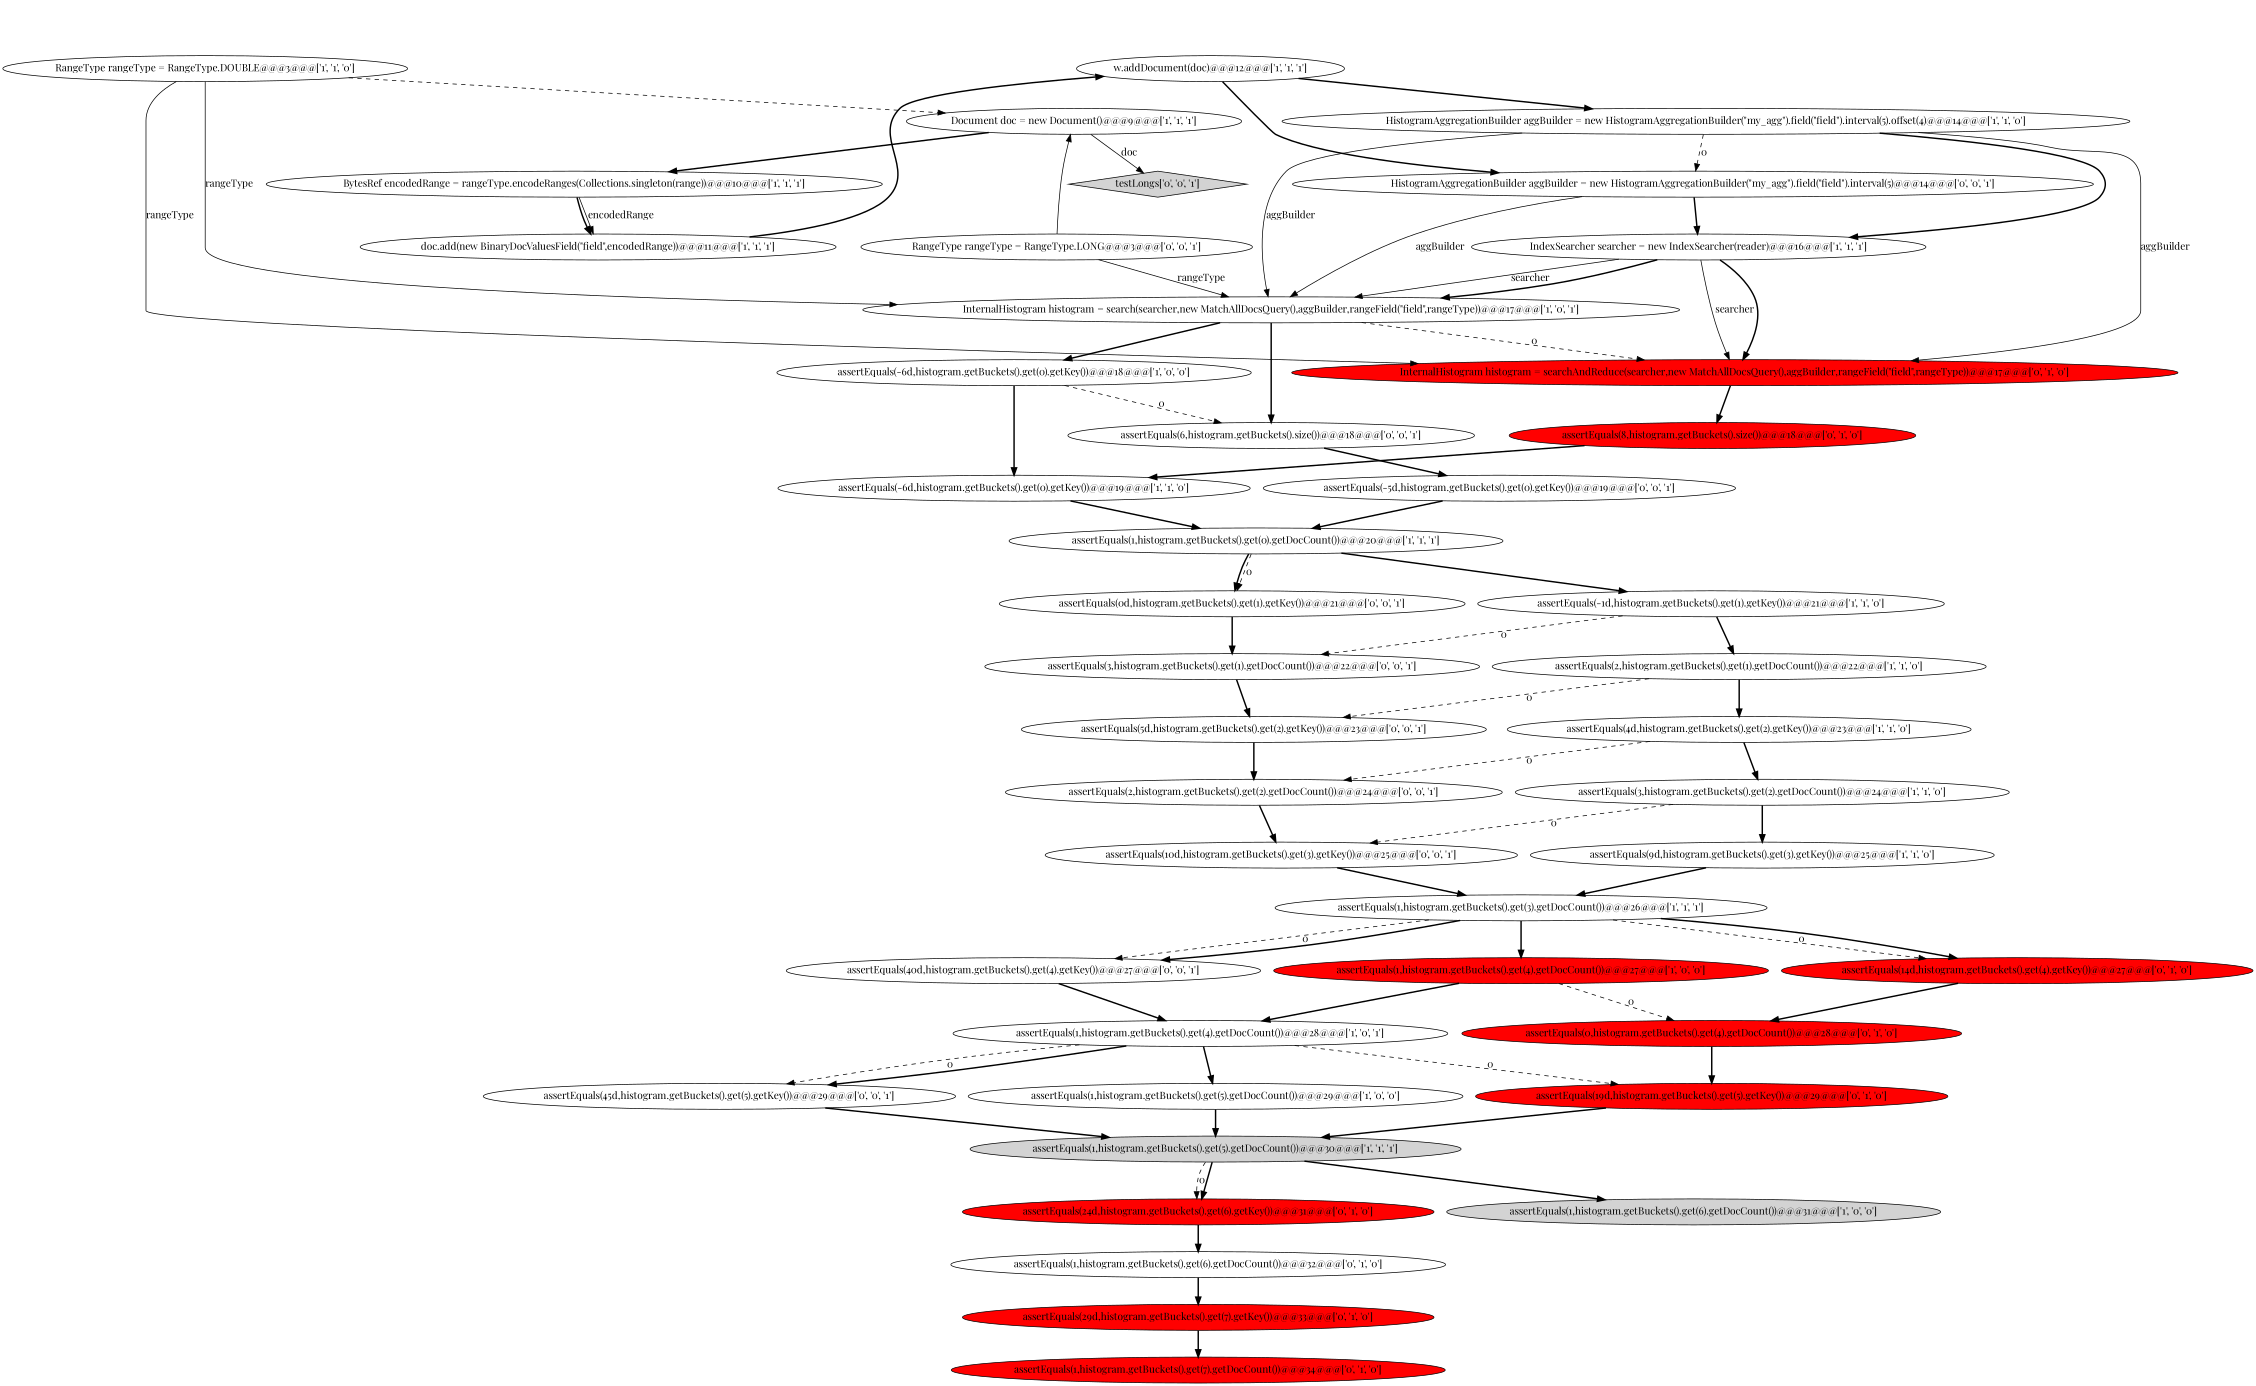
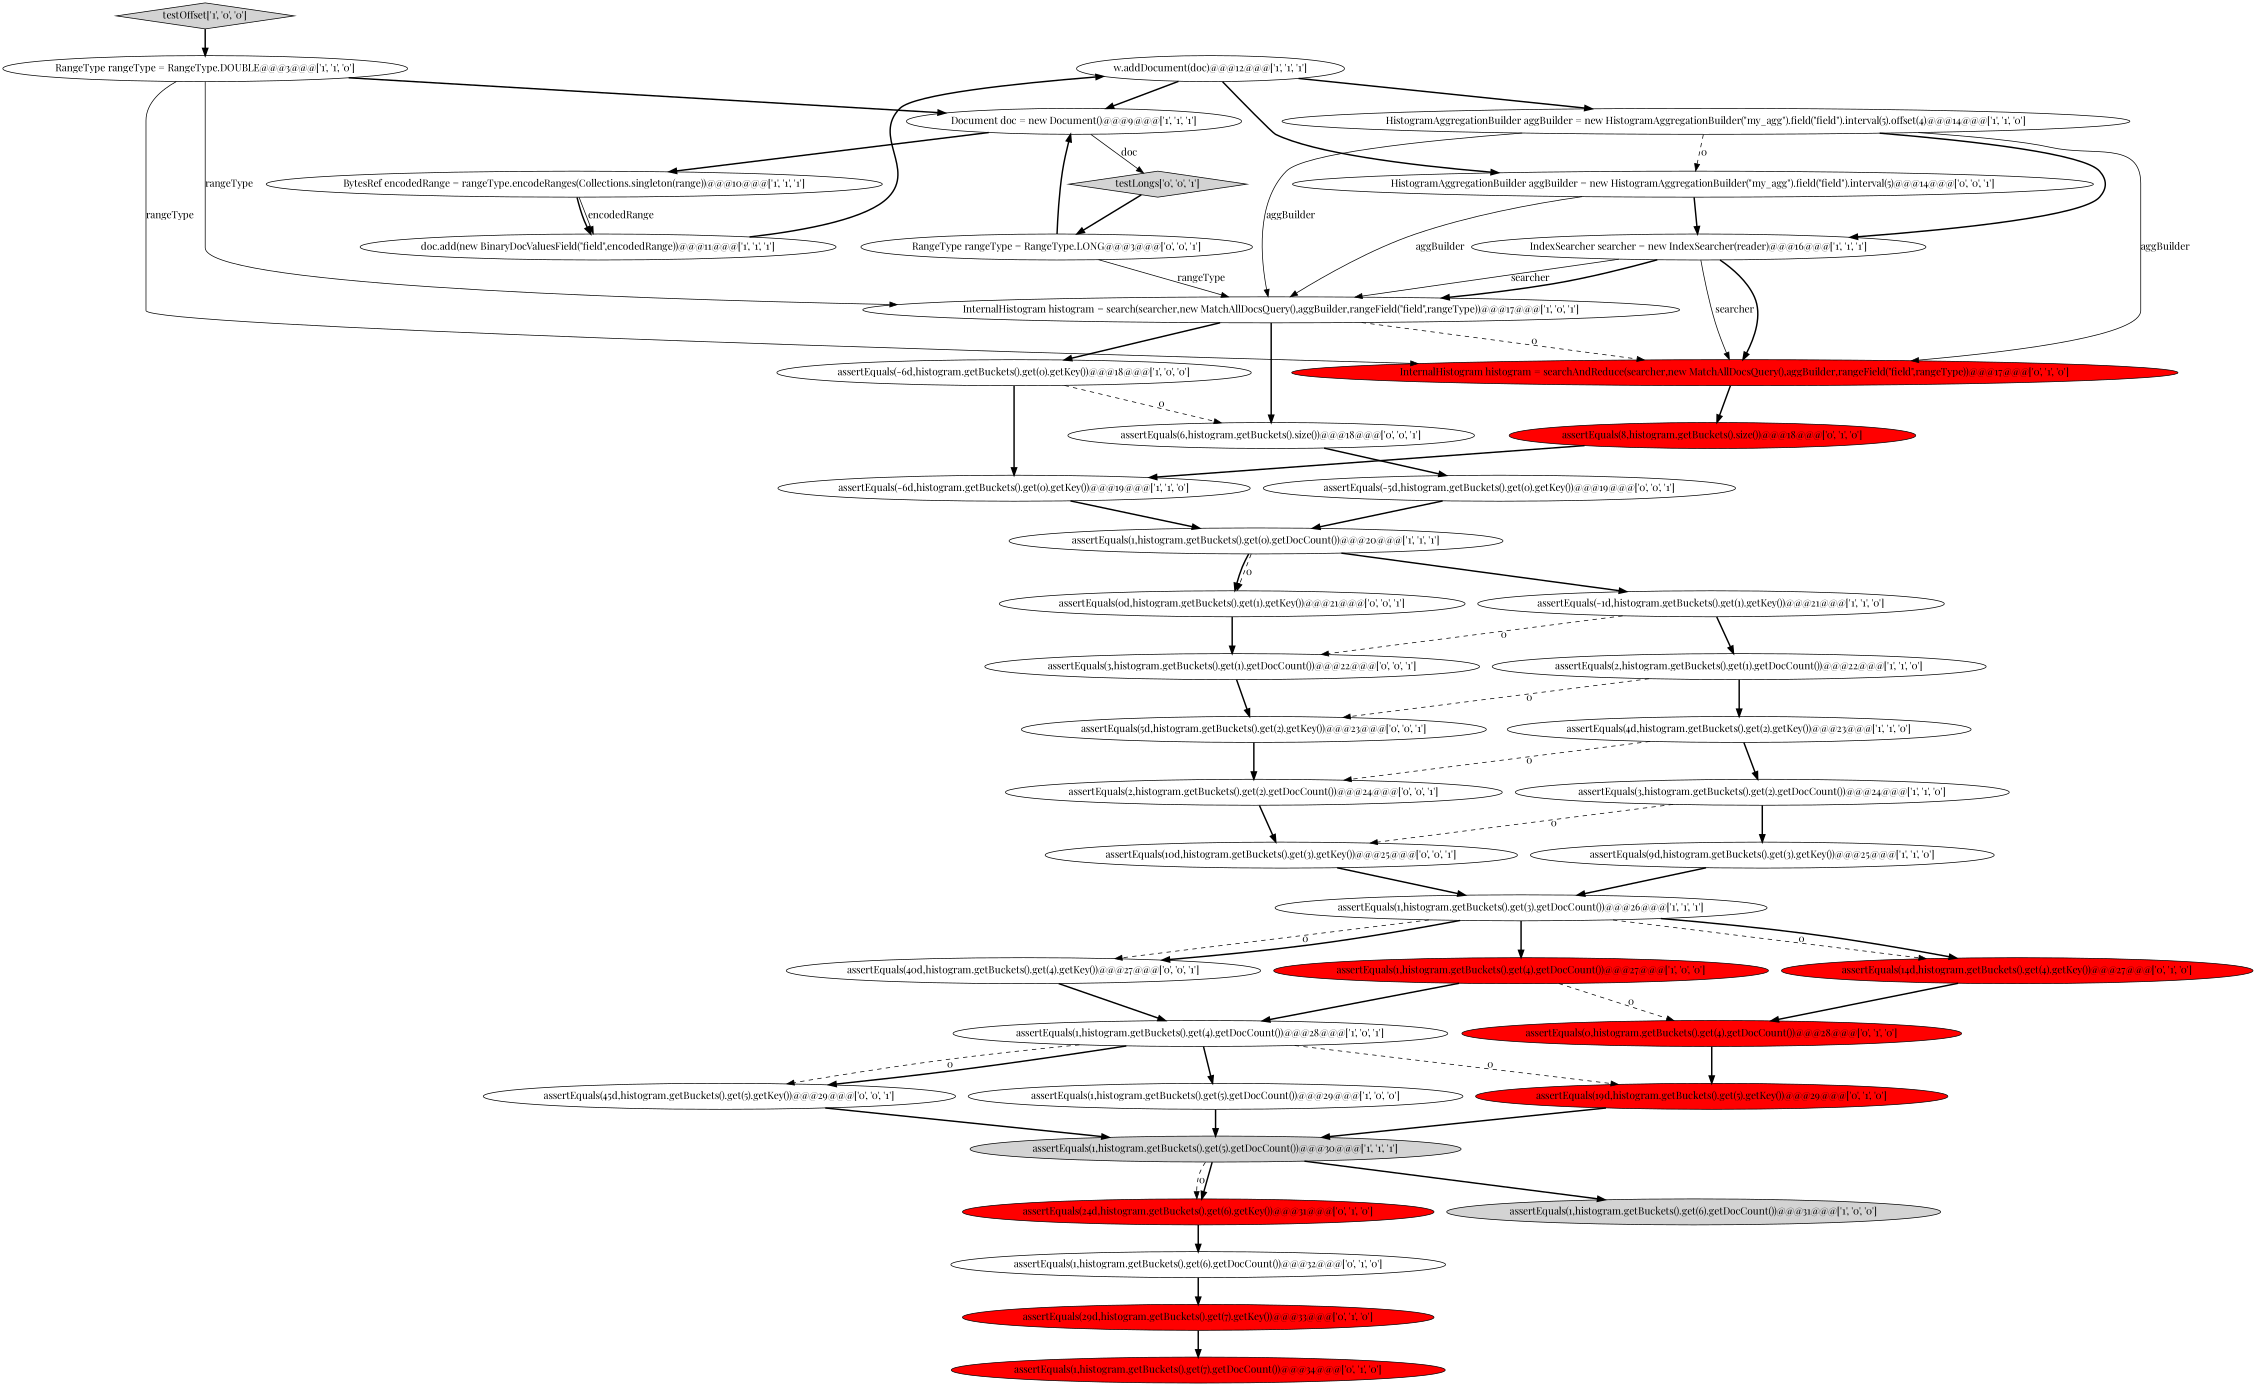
none -> (205, 16)
none -> (1146, 94)
(643, 95) -> (643, 95)
(1060, 187) -> (1060, 187)
none -> (1112, 213)
